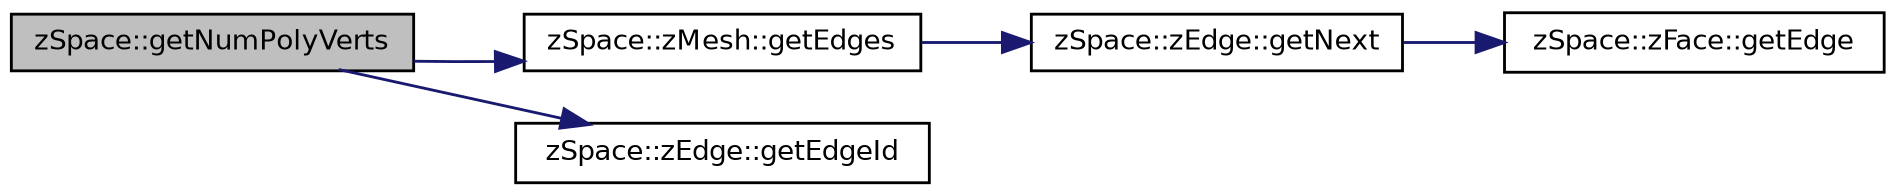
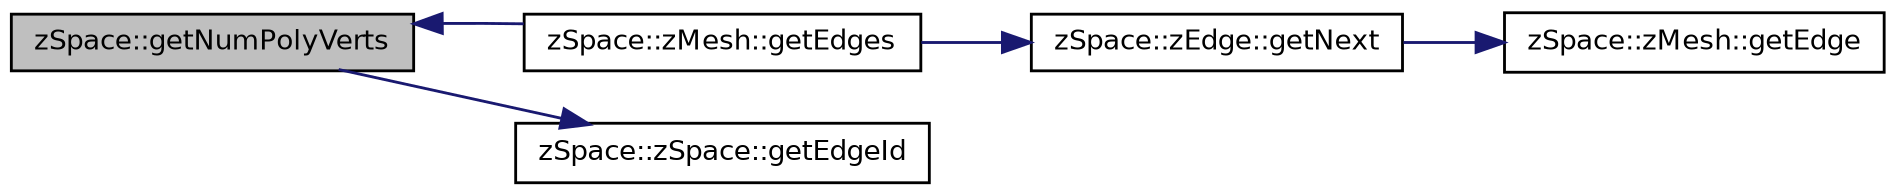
(1694, 42) -> (1694, 42)
(454, 62) -> (483, 23)
(722, 153) -> (722, 153)
